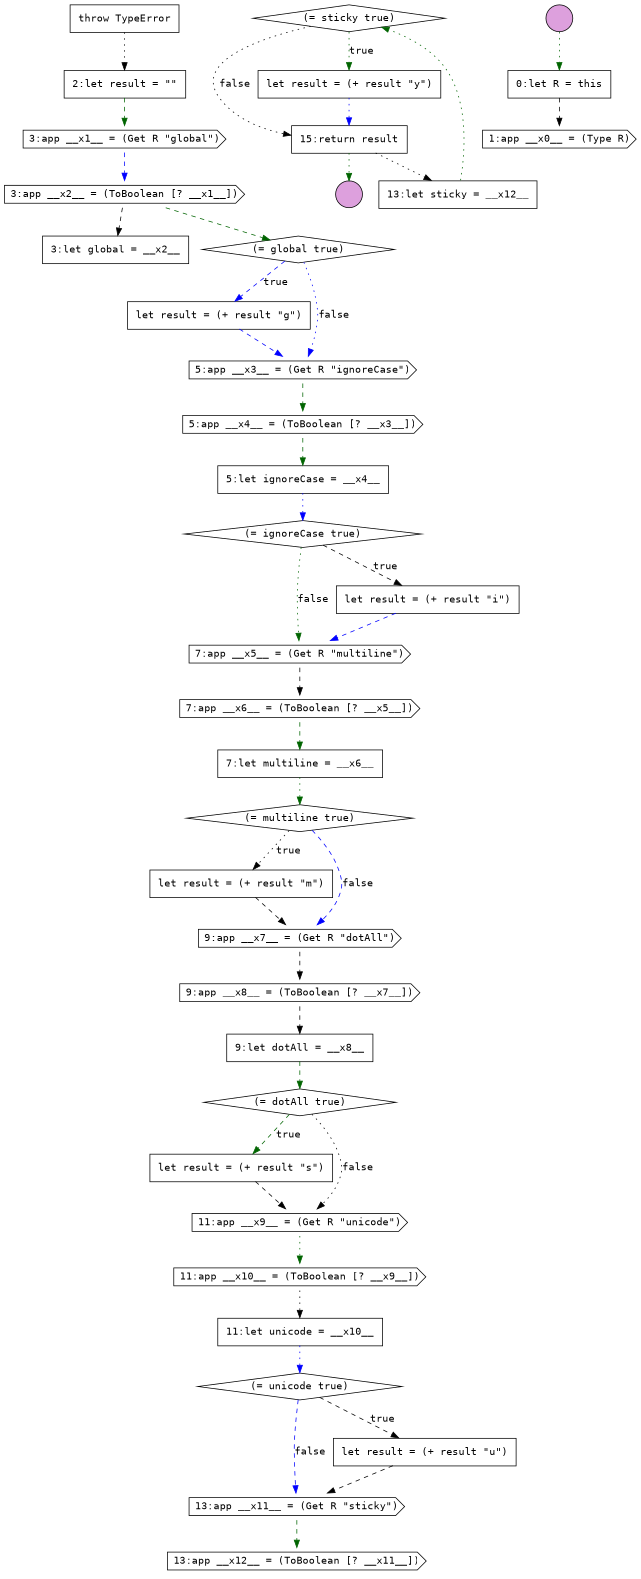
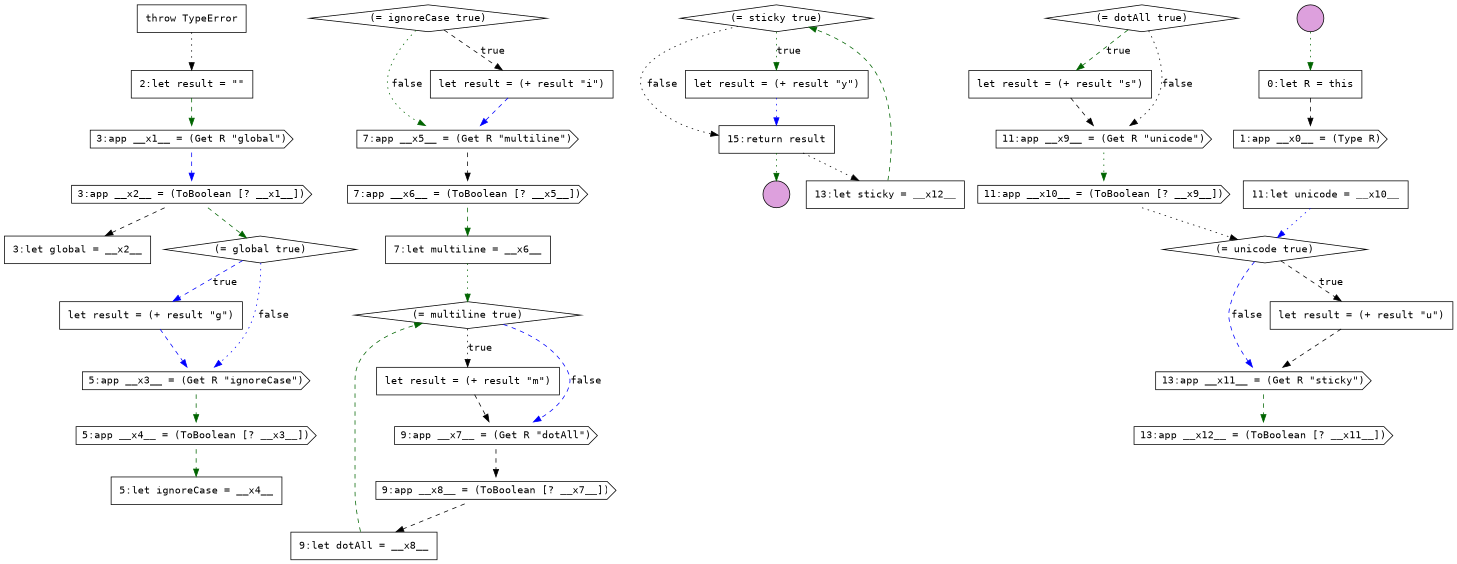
(456, 89) -> (883, 89)
(303, 503) -> none
(300, 1071) -> (355, 413)
(300, 1300) -> (1186, 222)
